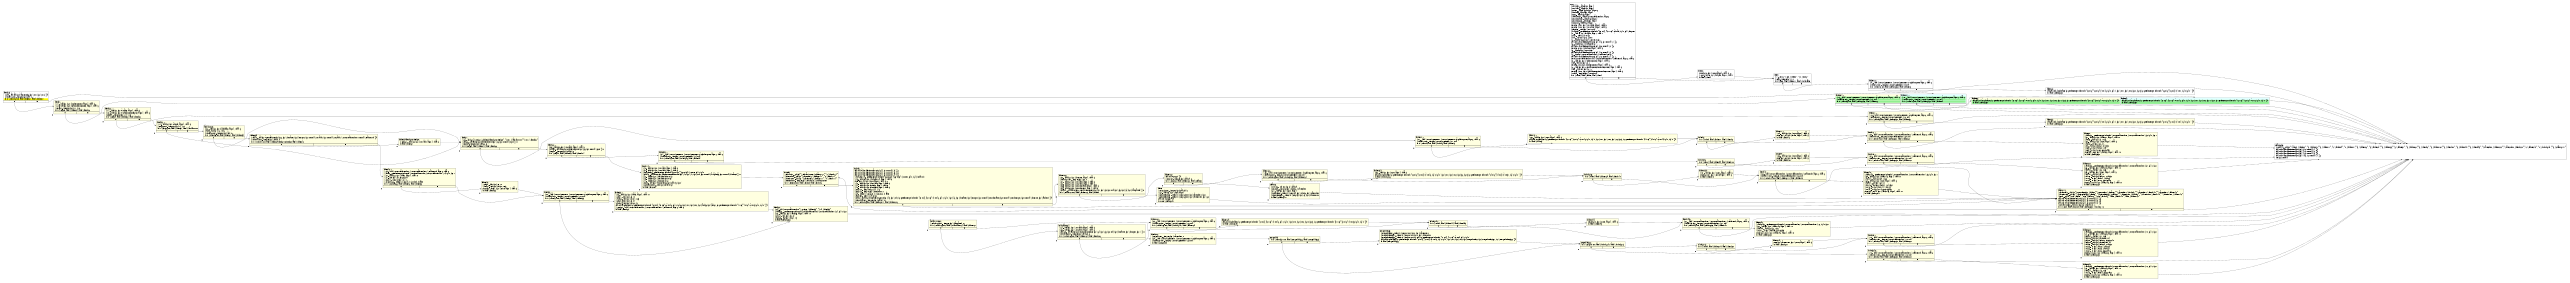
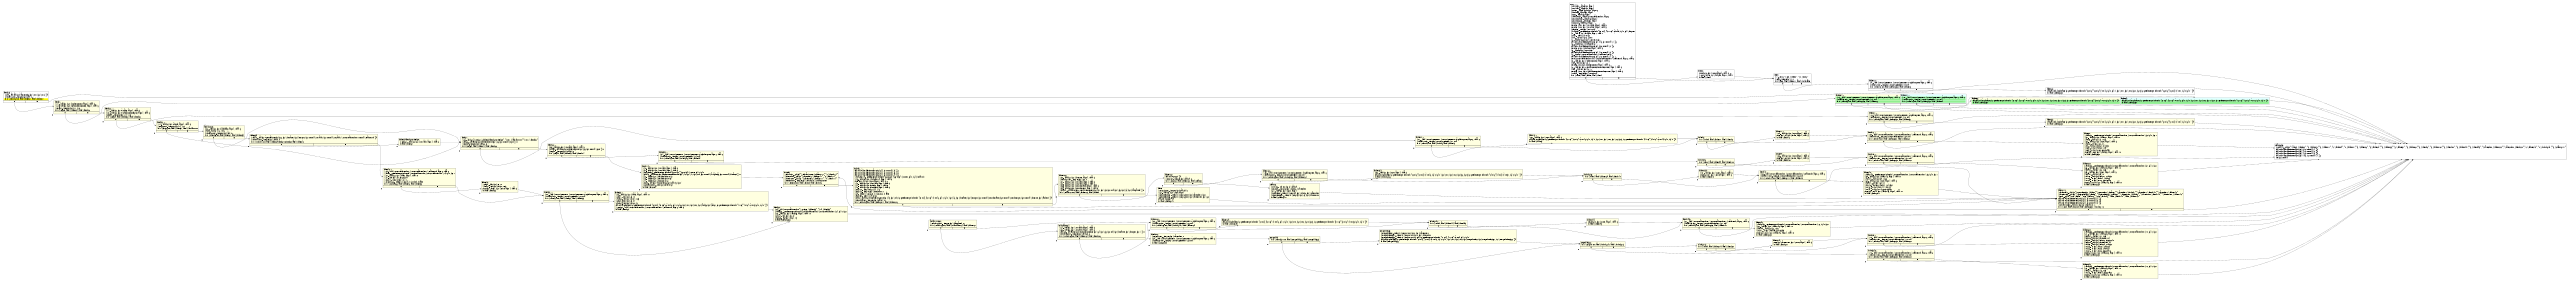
(1166, 201) -> (1166, 201)
